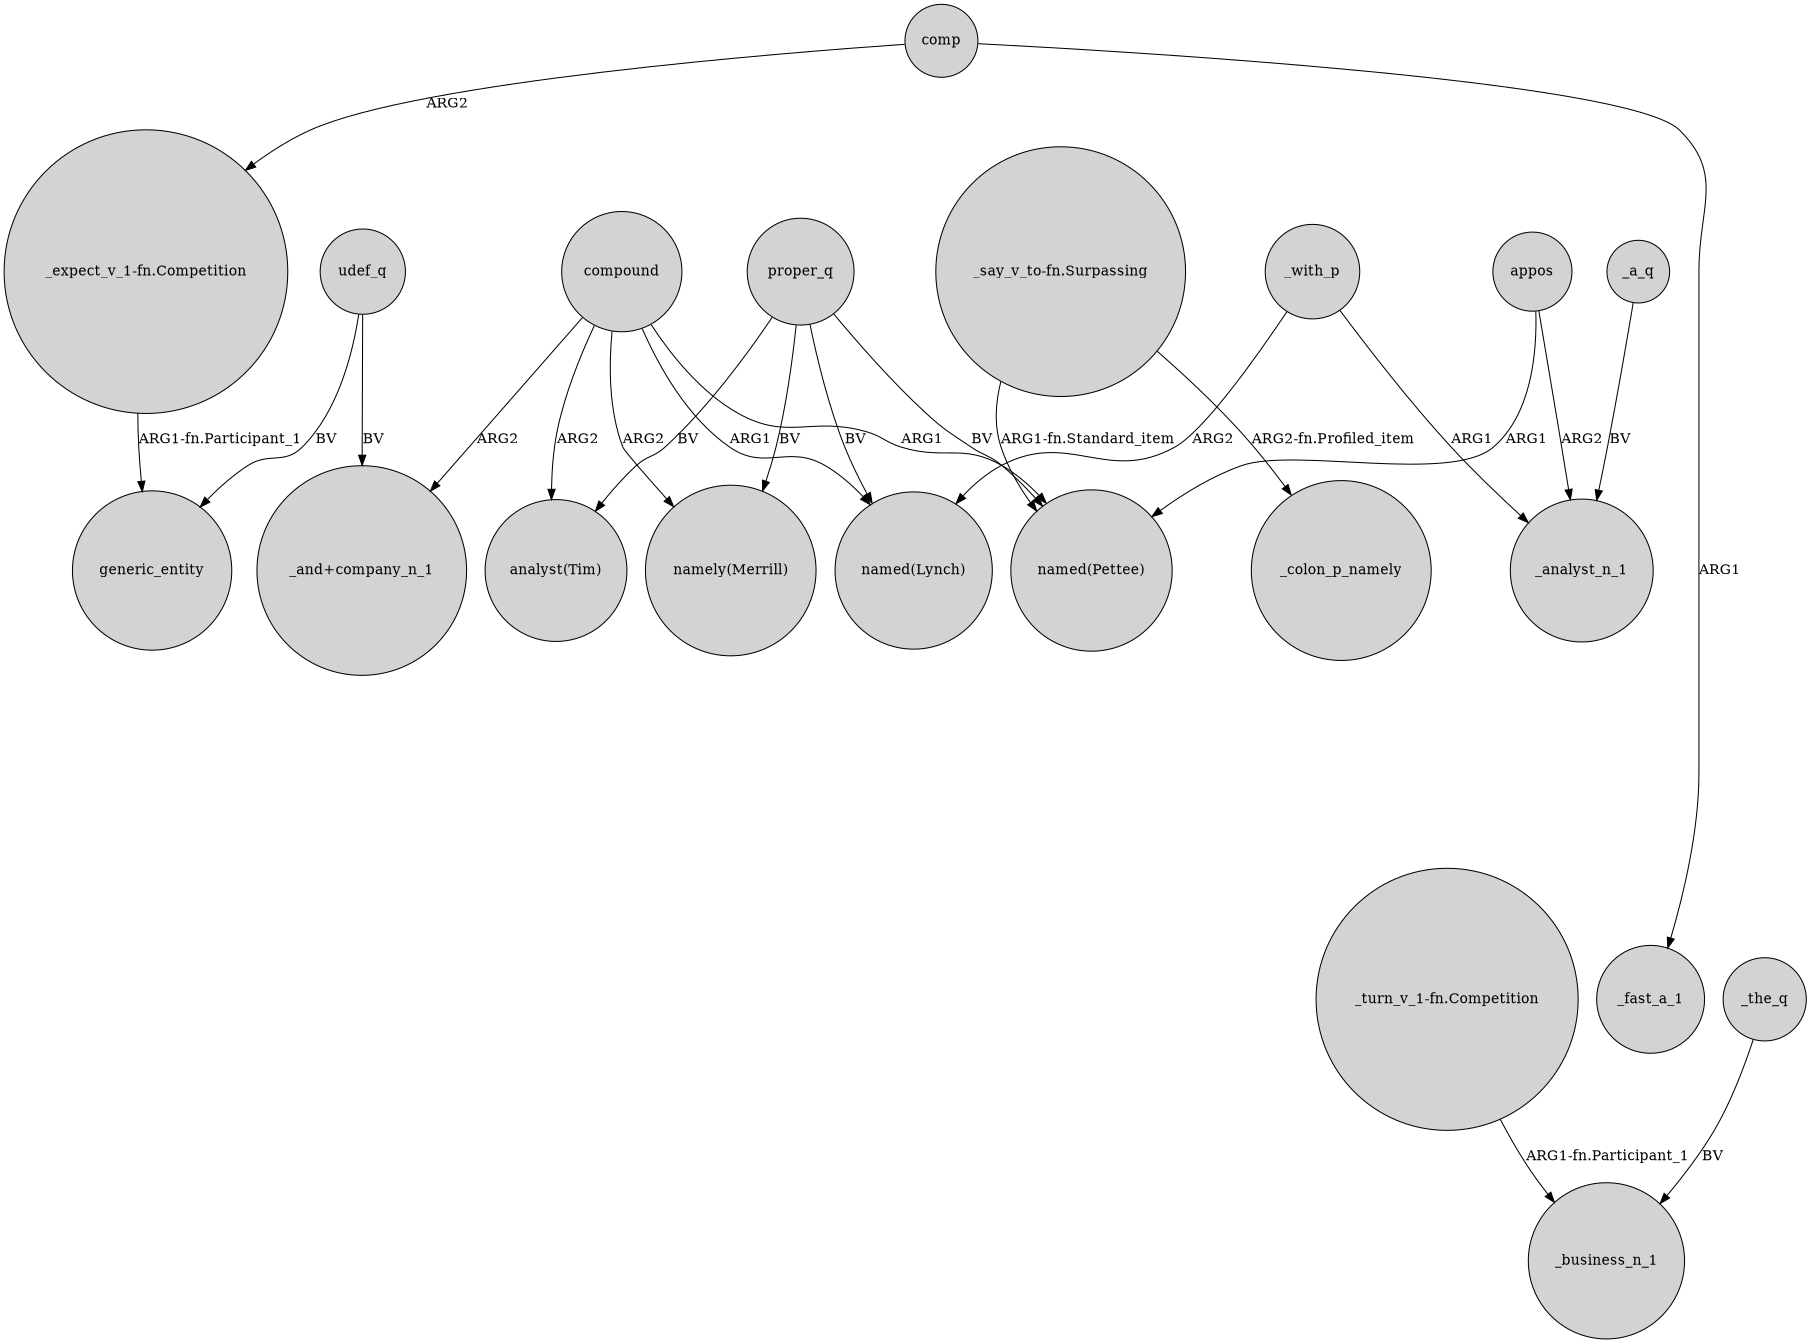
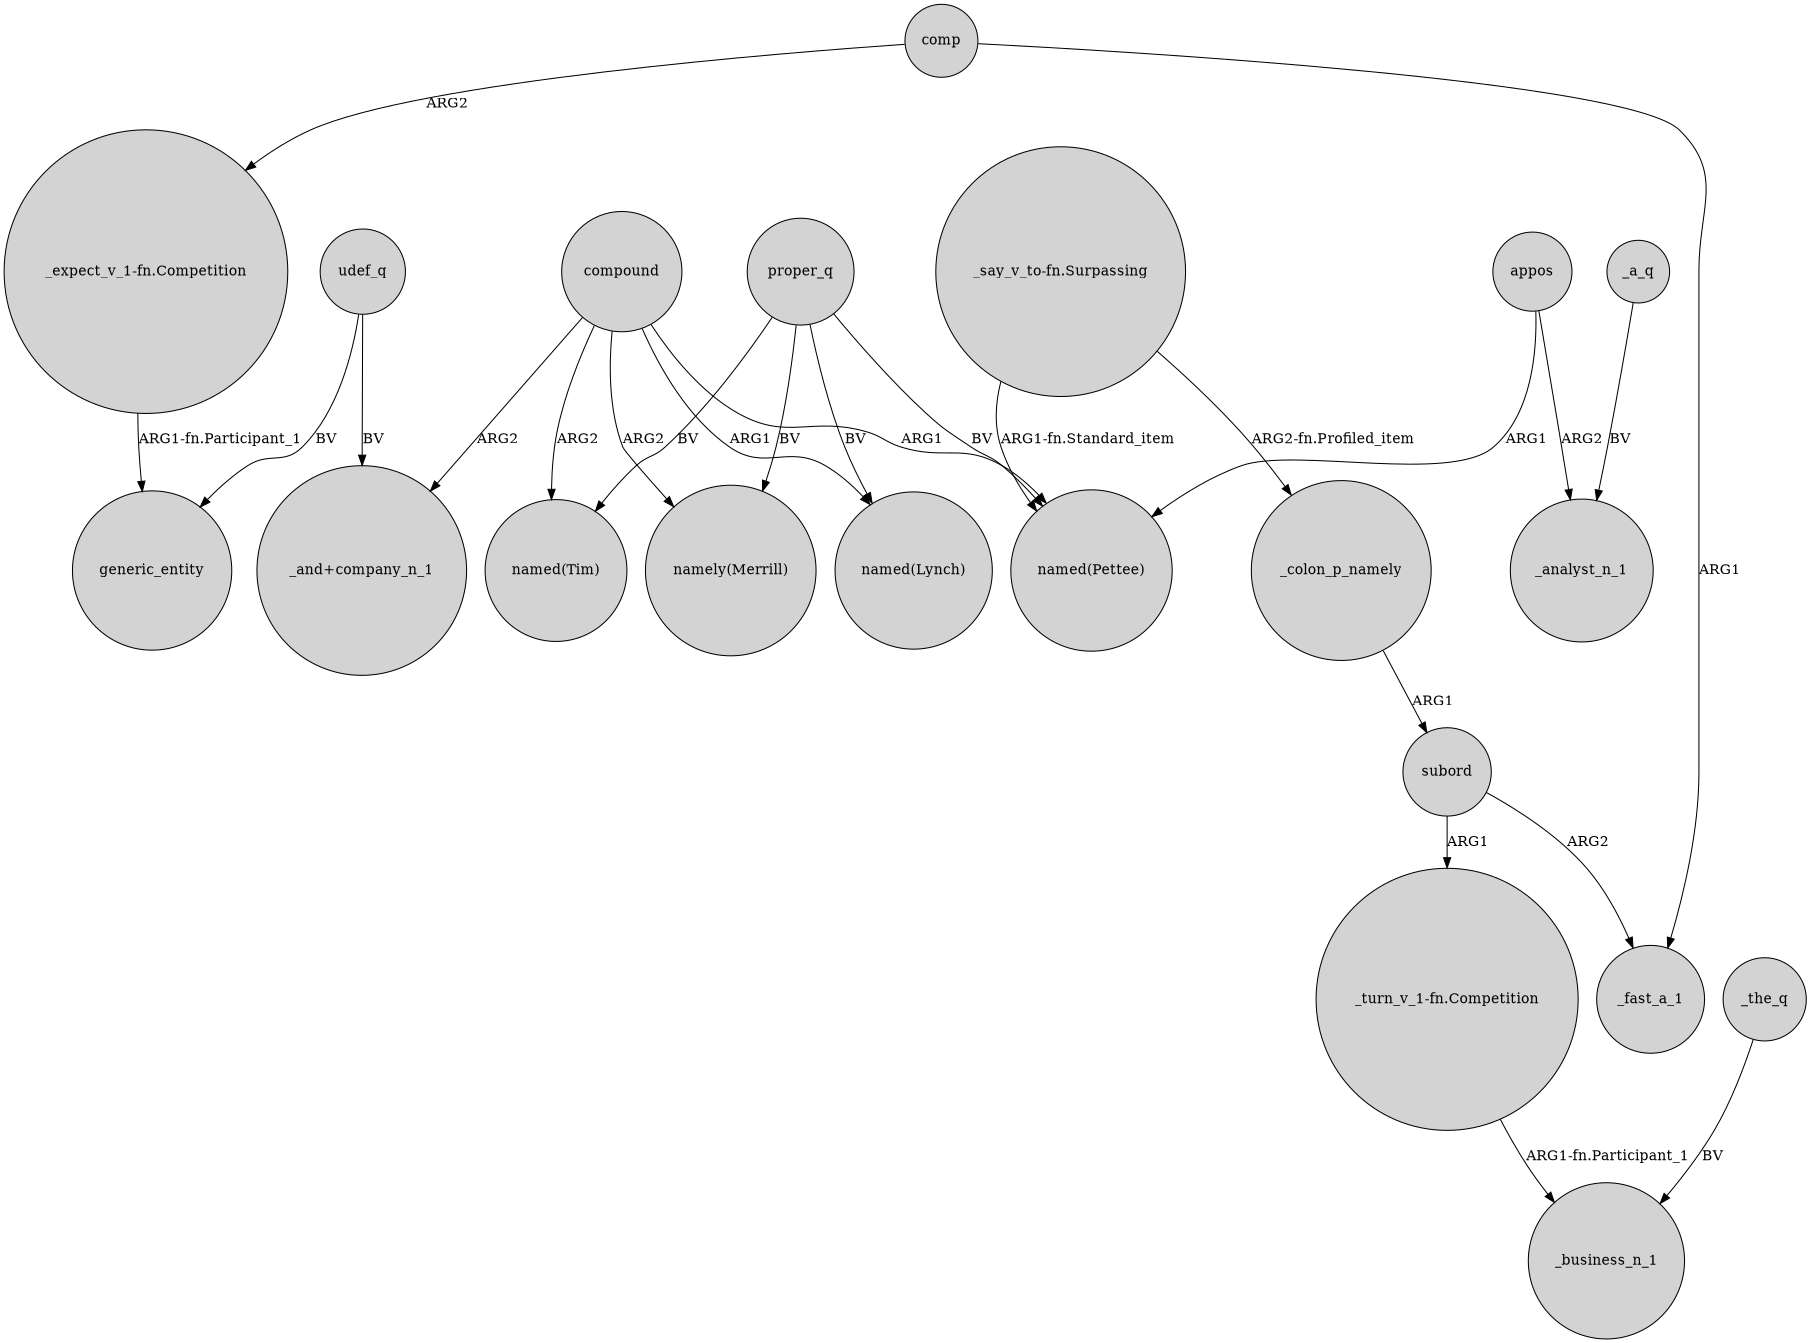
(1312, 272) -> none
(556, 571) -> (556, 571)
none -> (1447, 772)
